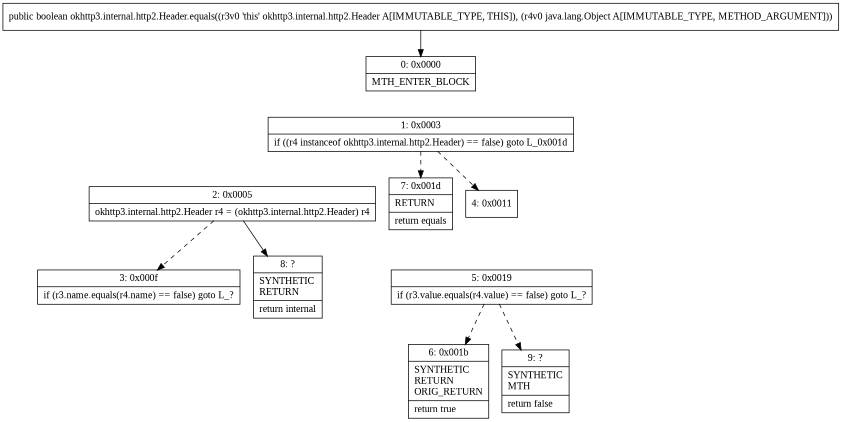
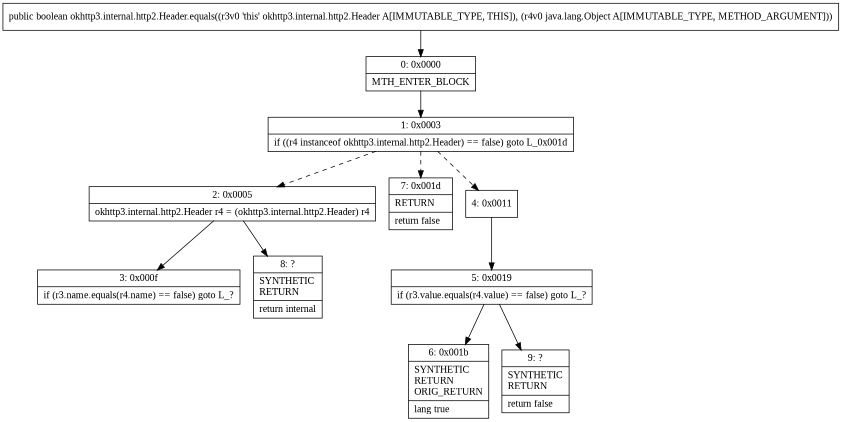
none -> (421, 100)
none -> (330, 168)
(421, 221) -> (418, 221)
none -> (492, 240)
(188, 243) -> (188, 243)
(476, 321) -> (476, 321)
(509, 324) -> (509, 324)
(519, 386) -> (528, 386)
(435, 409) -> (432, 409)
